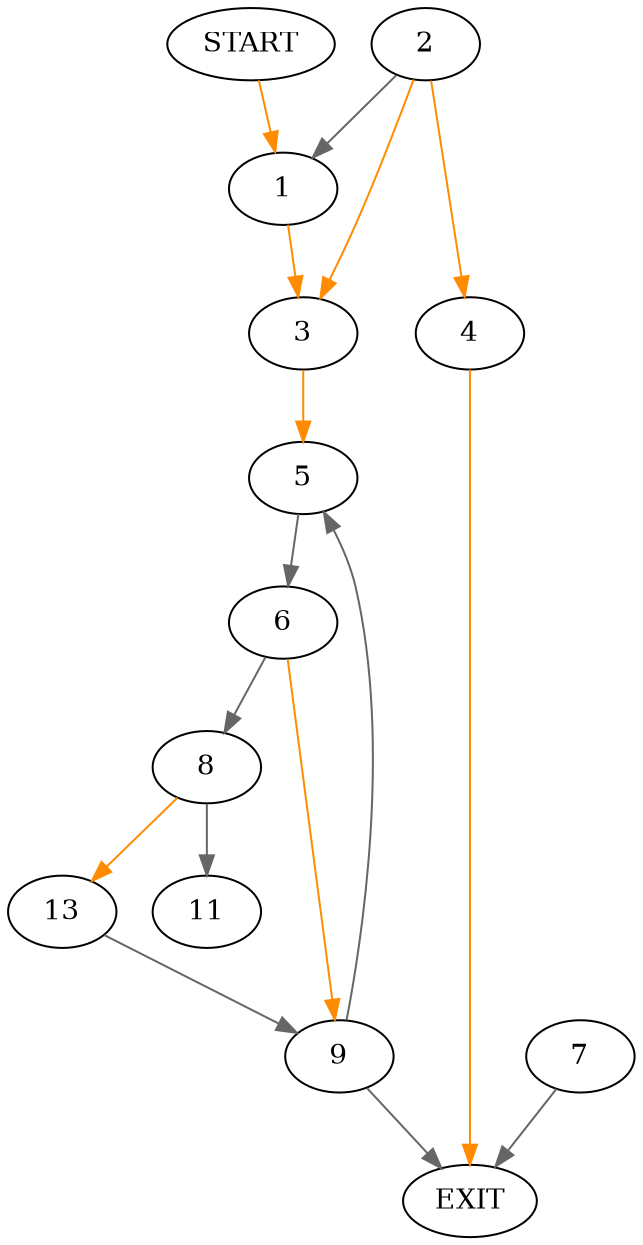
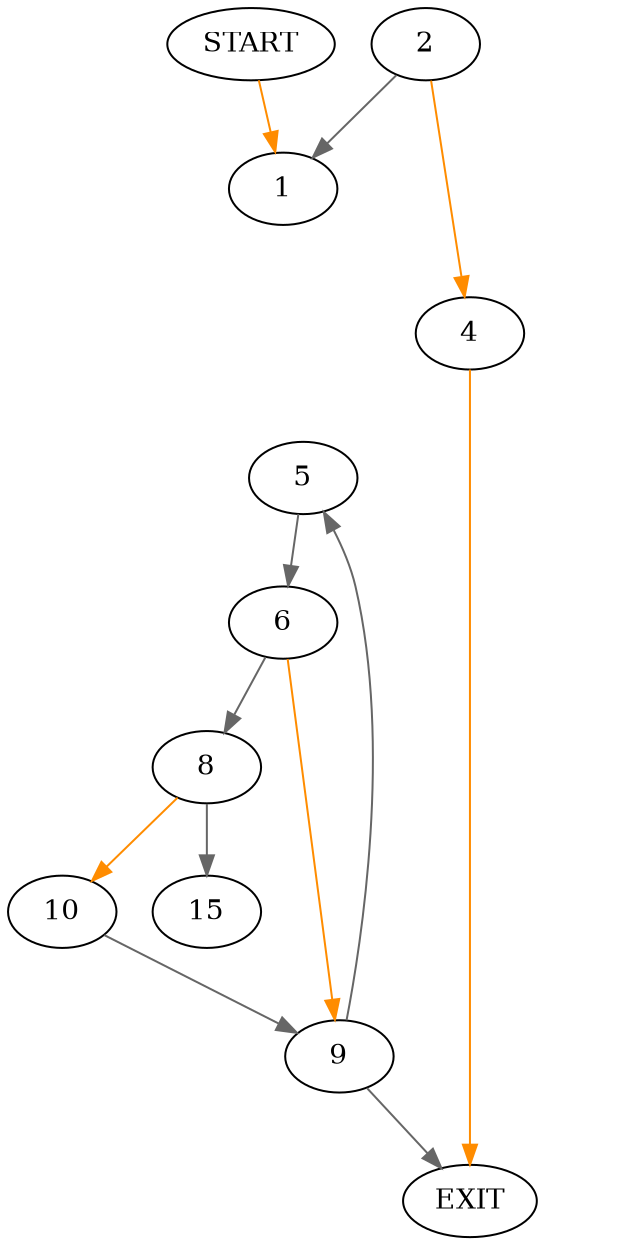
(303, 333) -> none
(62, 912) -> (62, 912)
(207, 912) -> (207, 912)
(580, 1056) -> none
